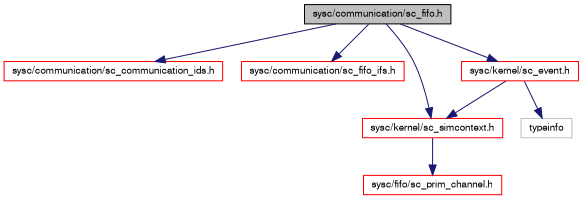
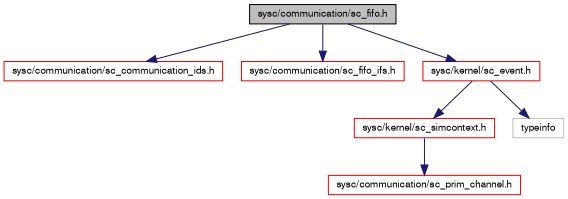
(414, 63) -> none
(433, 185) -> (424, 185)
